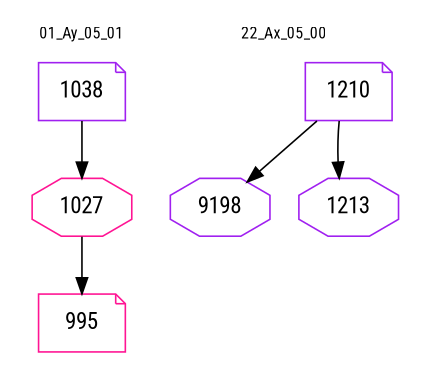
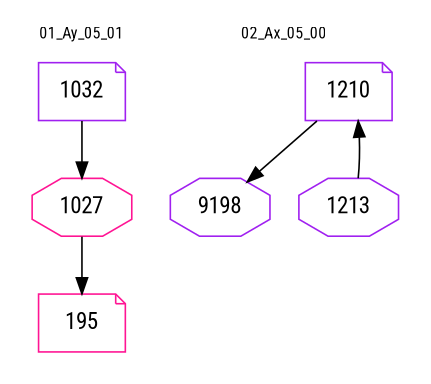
(284, 35) -> (284, 35)
(82, 92) -> (82, 92)
(338, 142) -> (359, 158)
(82, 323) -> (82, 323)
